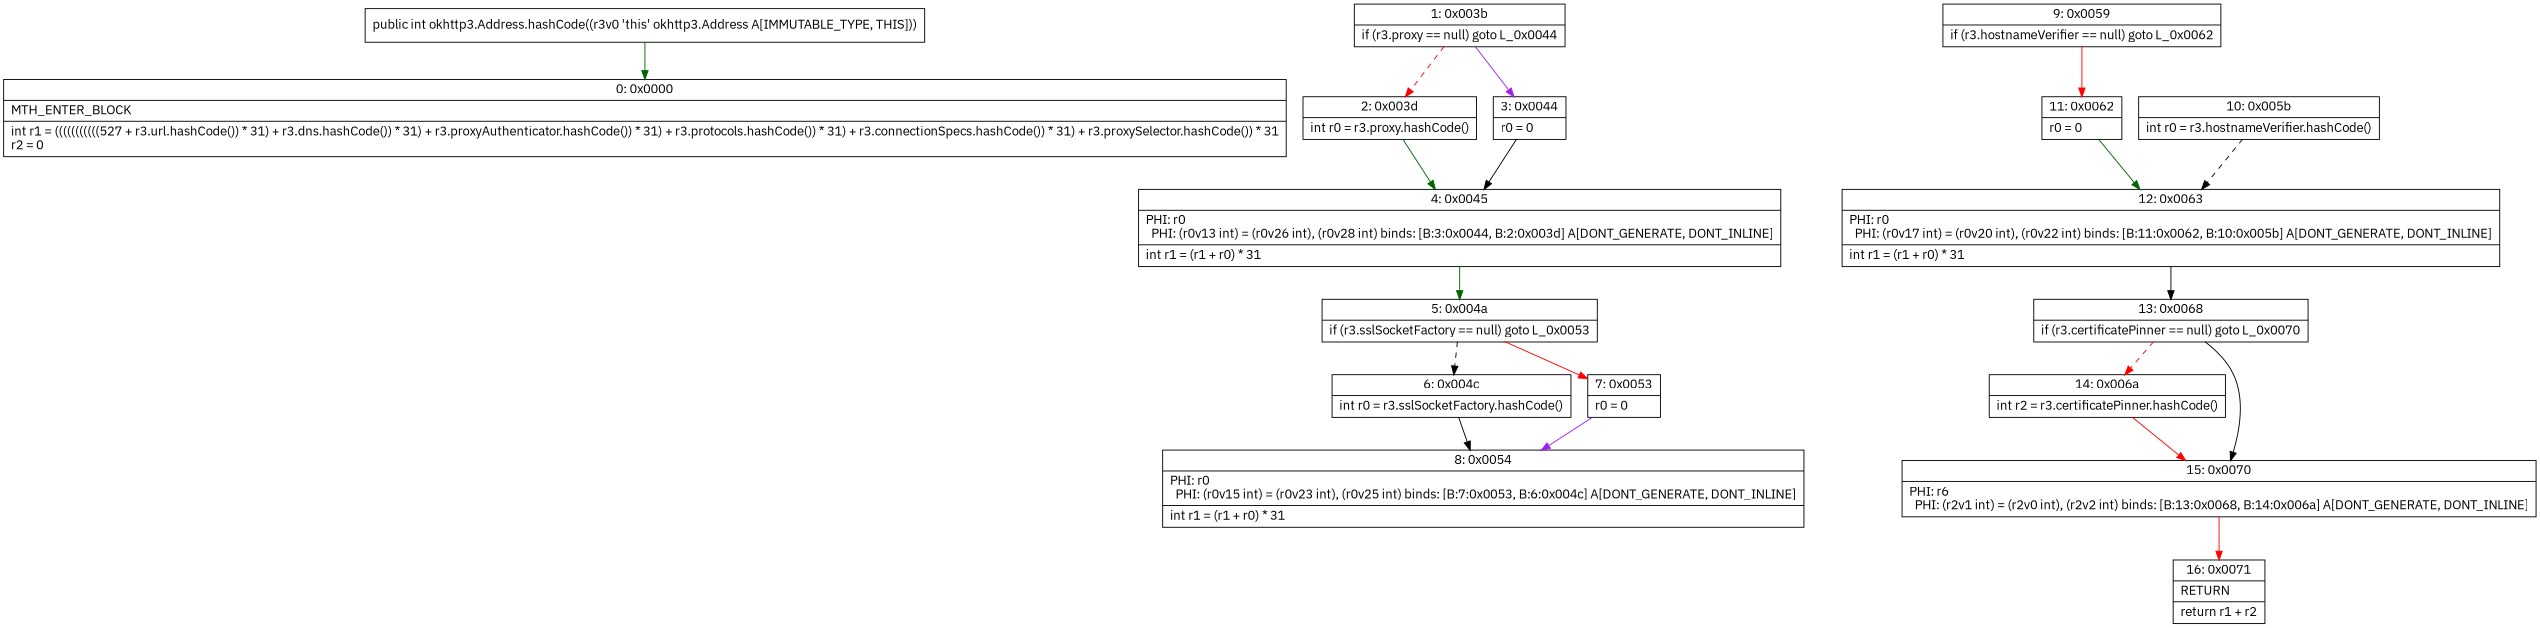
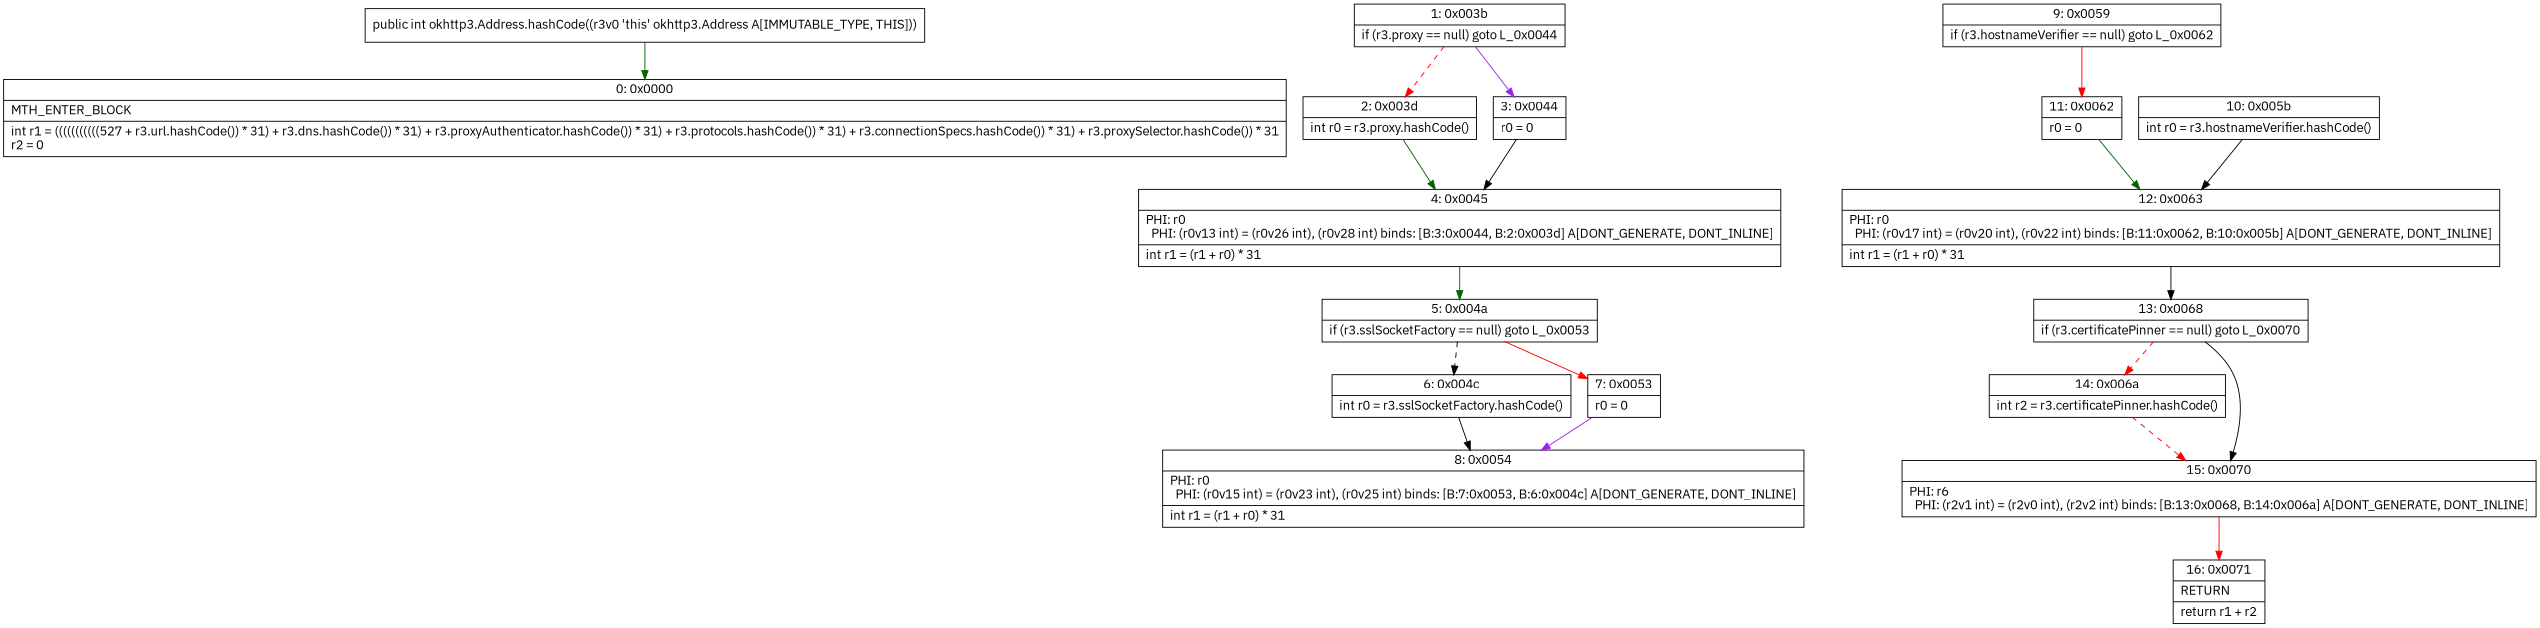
(2225, 161) -> (2225, 161)
(2155, 436) -> (2155, 436)
